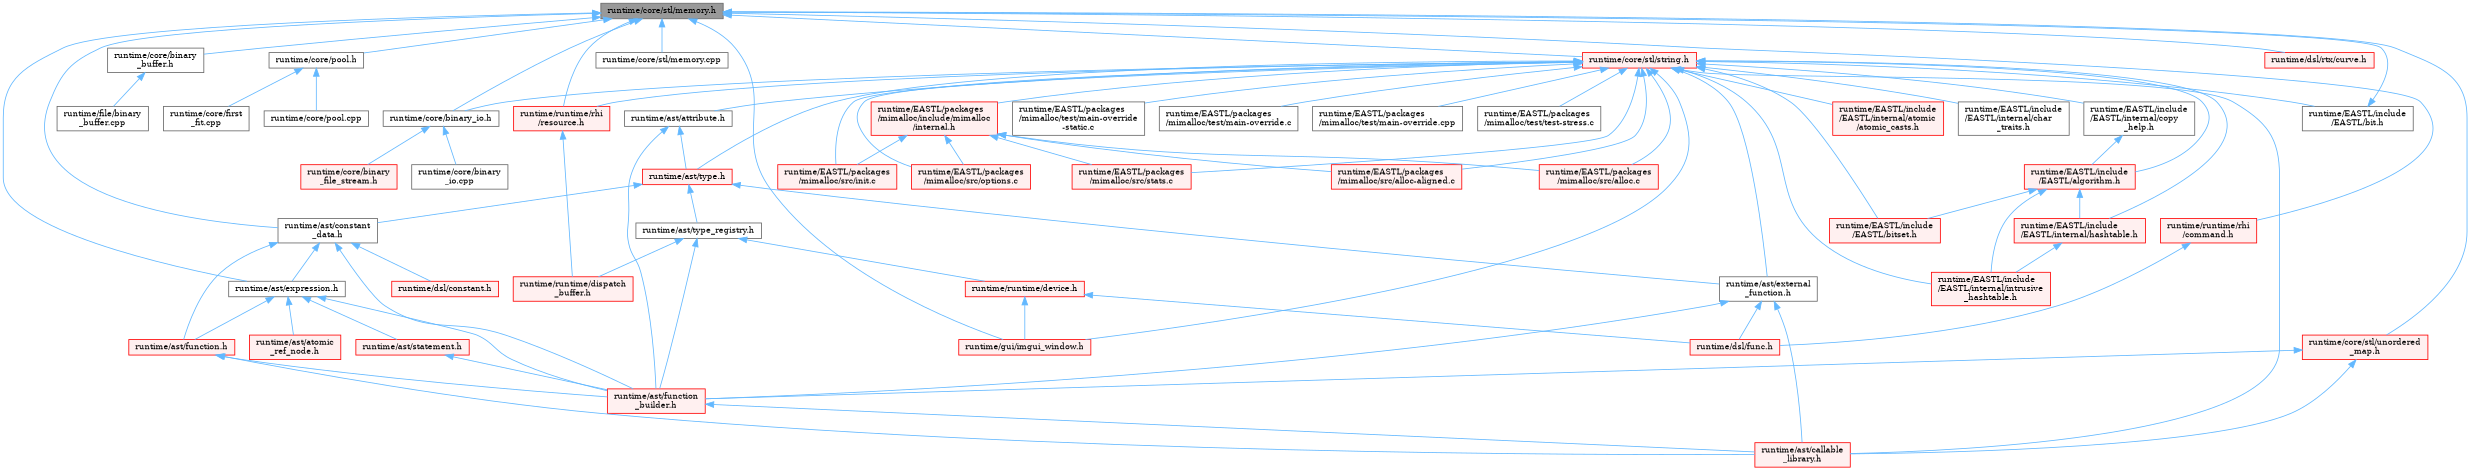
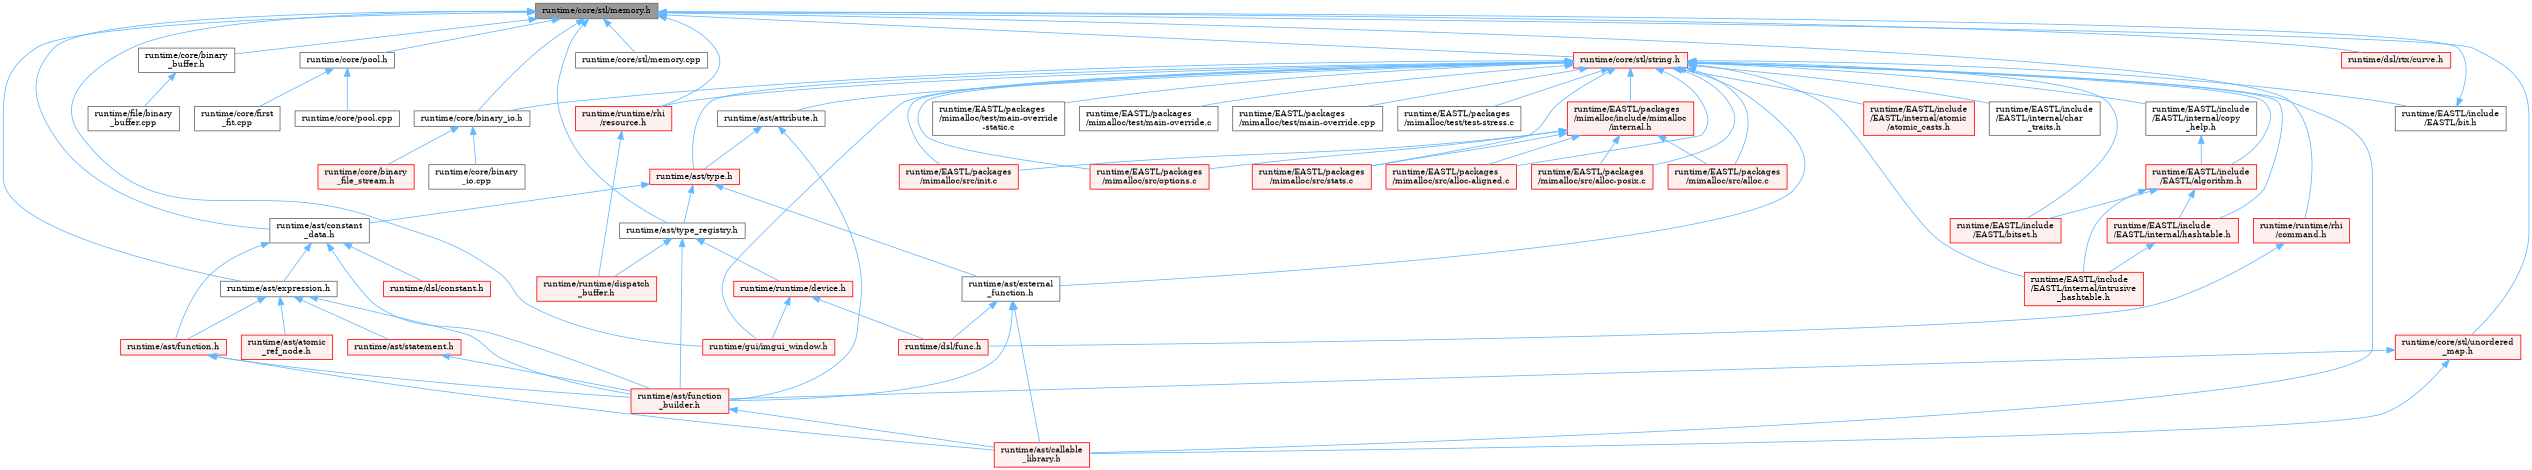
none -> (572, 142)
none -> (1592, 177)
